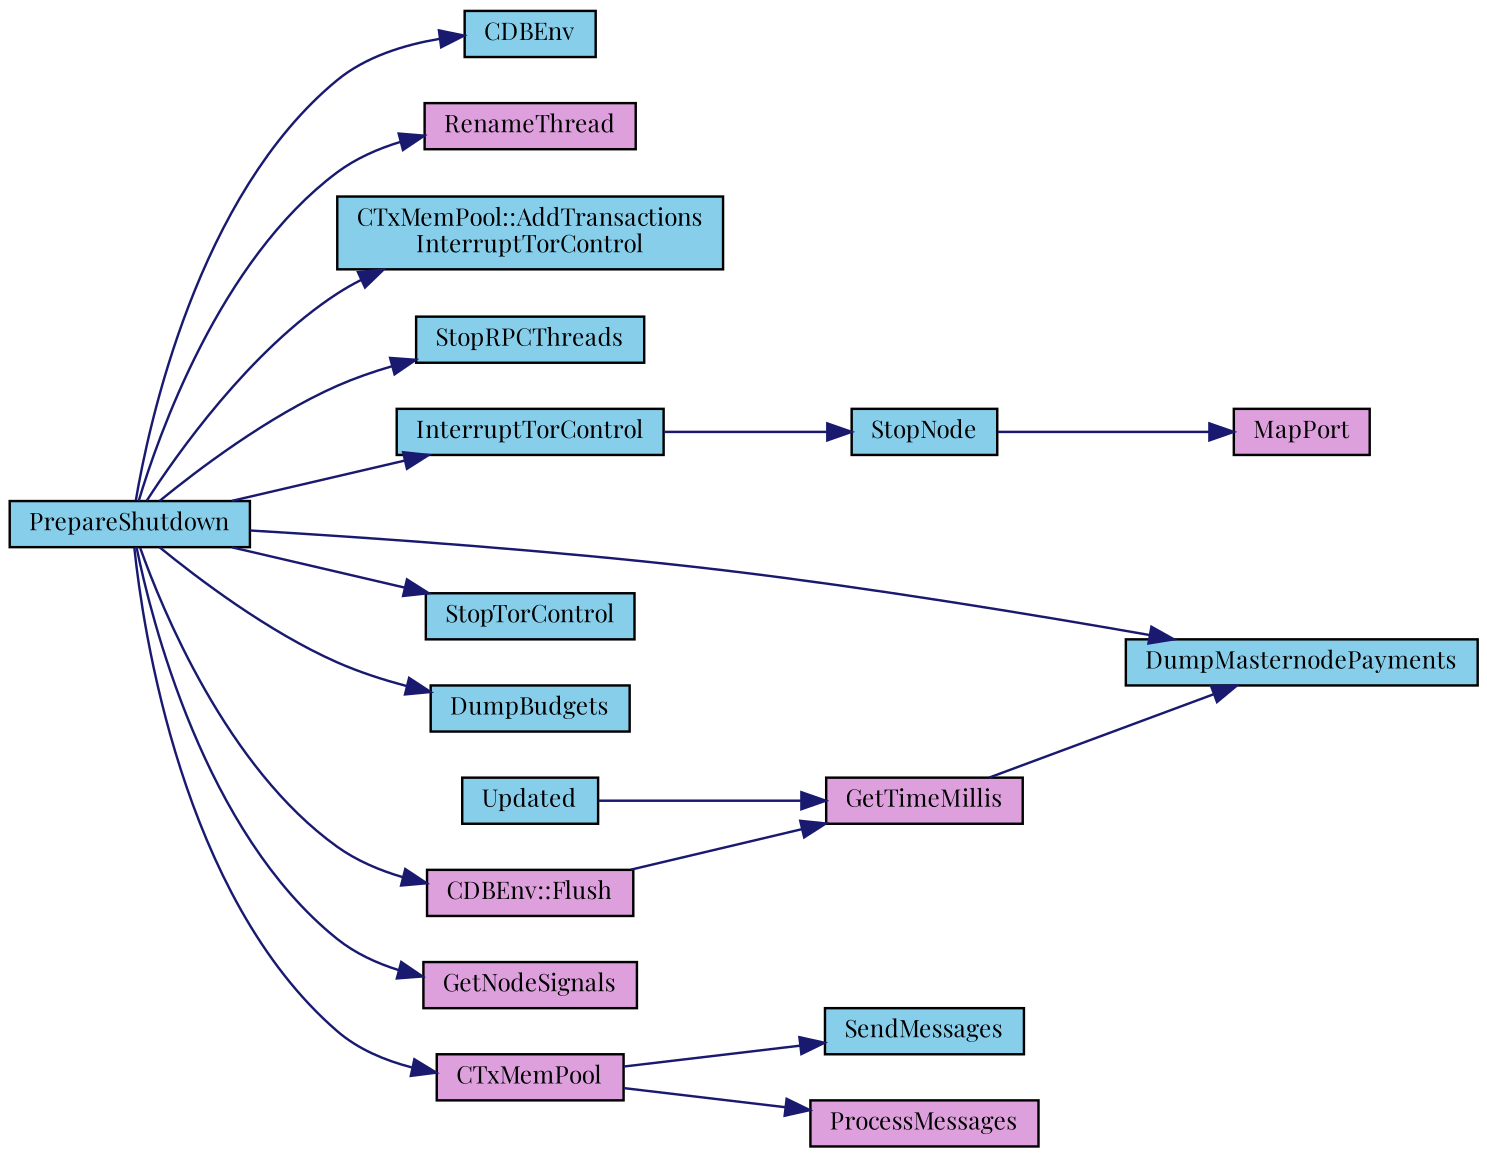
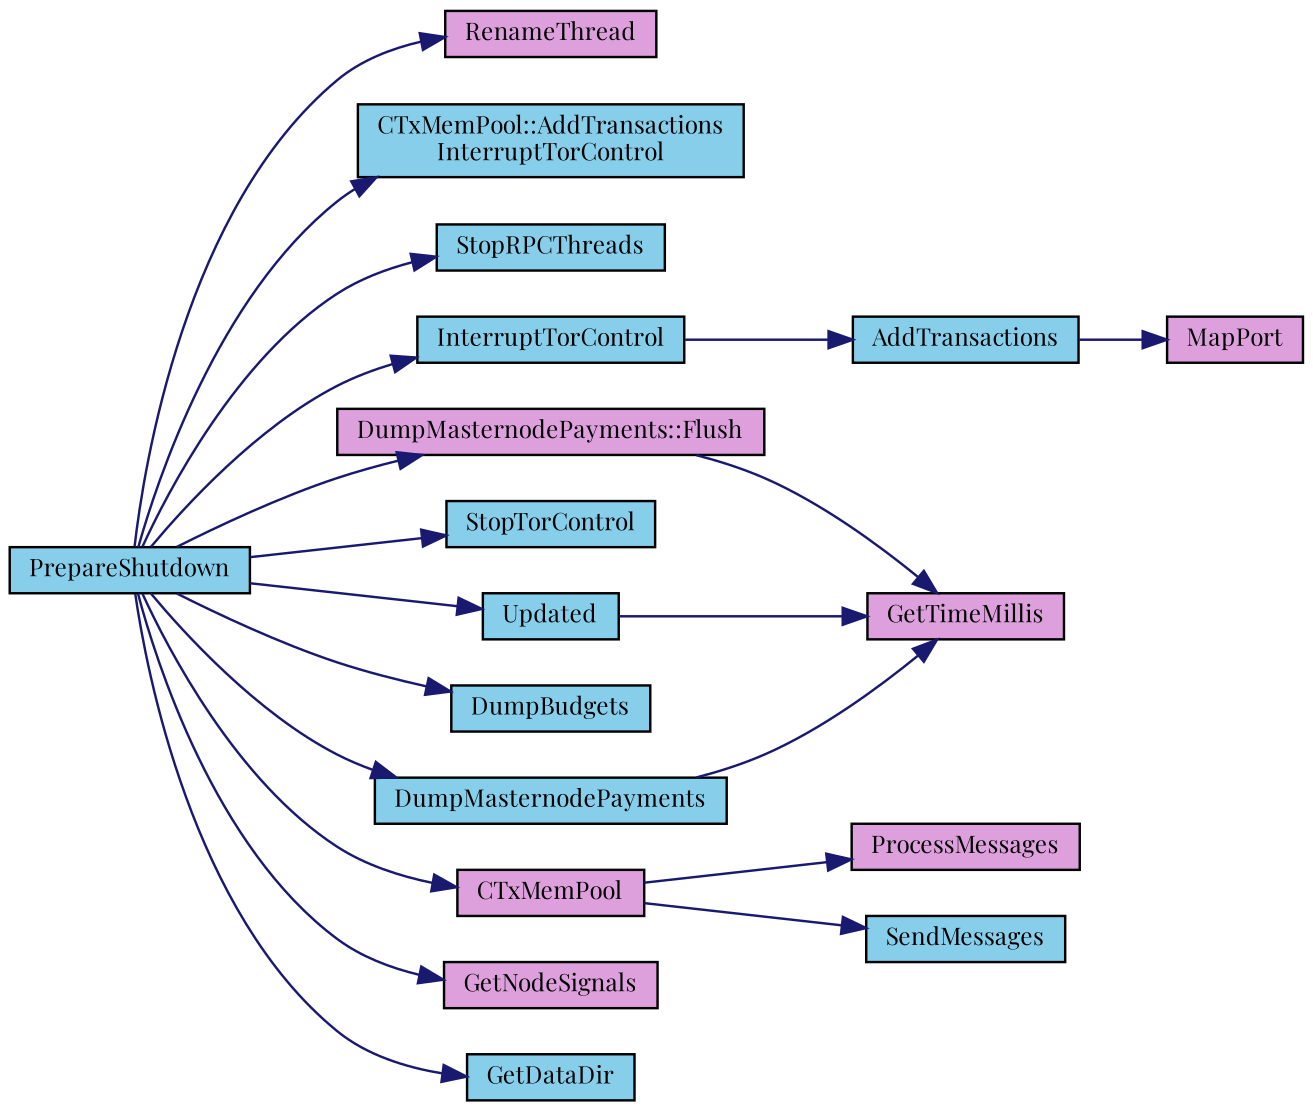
(530, 34) -> (551, 1077)
(924, 432) -> (966, 340)
none -> (354, 595)
(1101, 736) -> (814, 729)
(530, 893) -> (551, 432)
